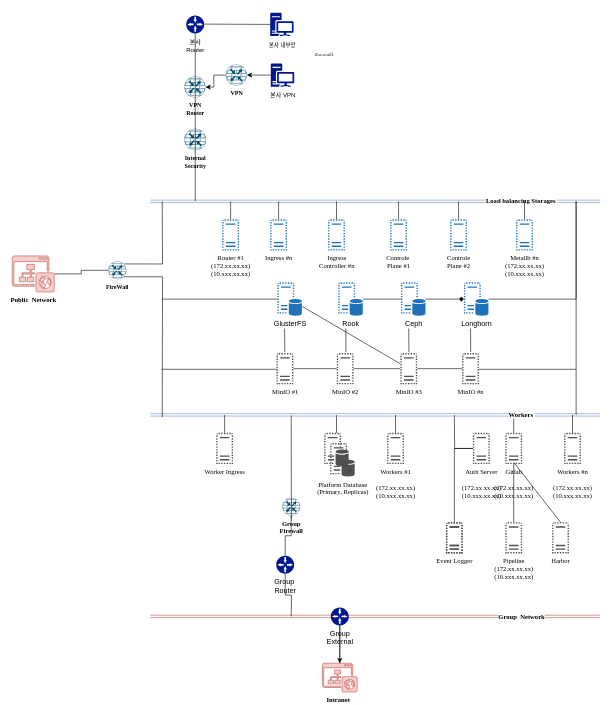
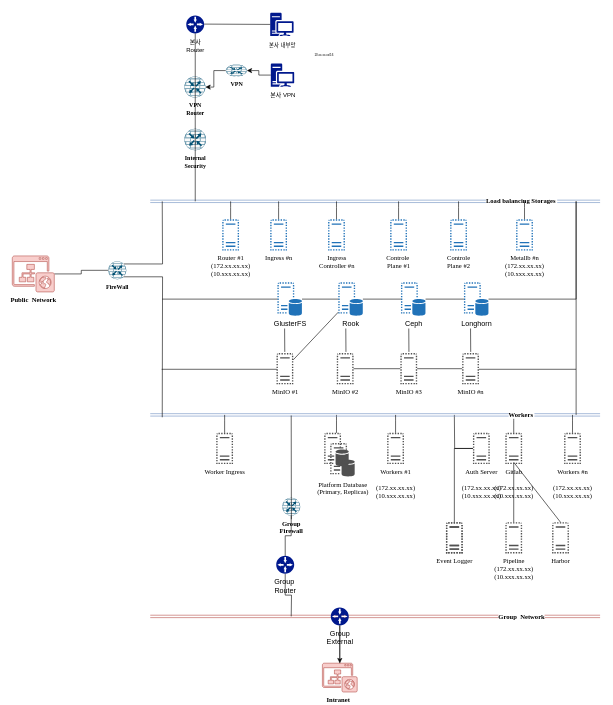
(236, 75) -> (236, 71)
(458, 299) -> (461, 299)
(351, 335) -> (320, 299)
(315, 369) -> (316, 336)
